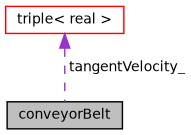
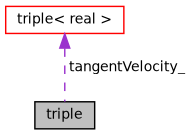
(65, 115) -> (65, 115)
